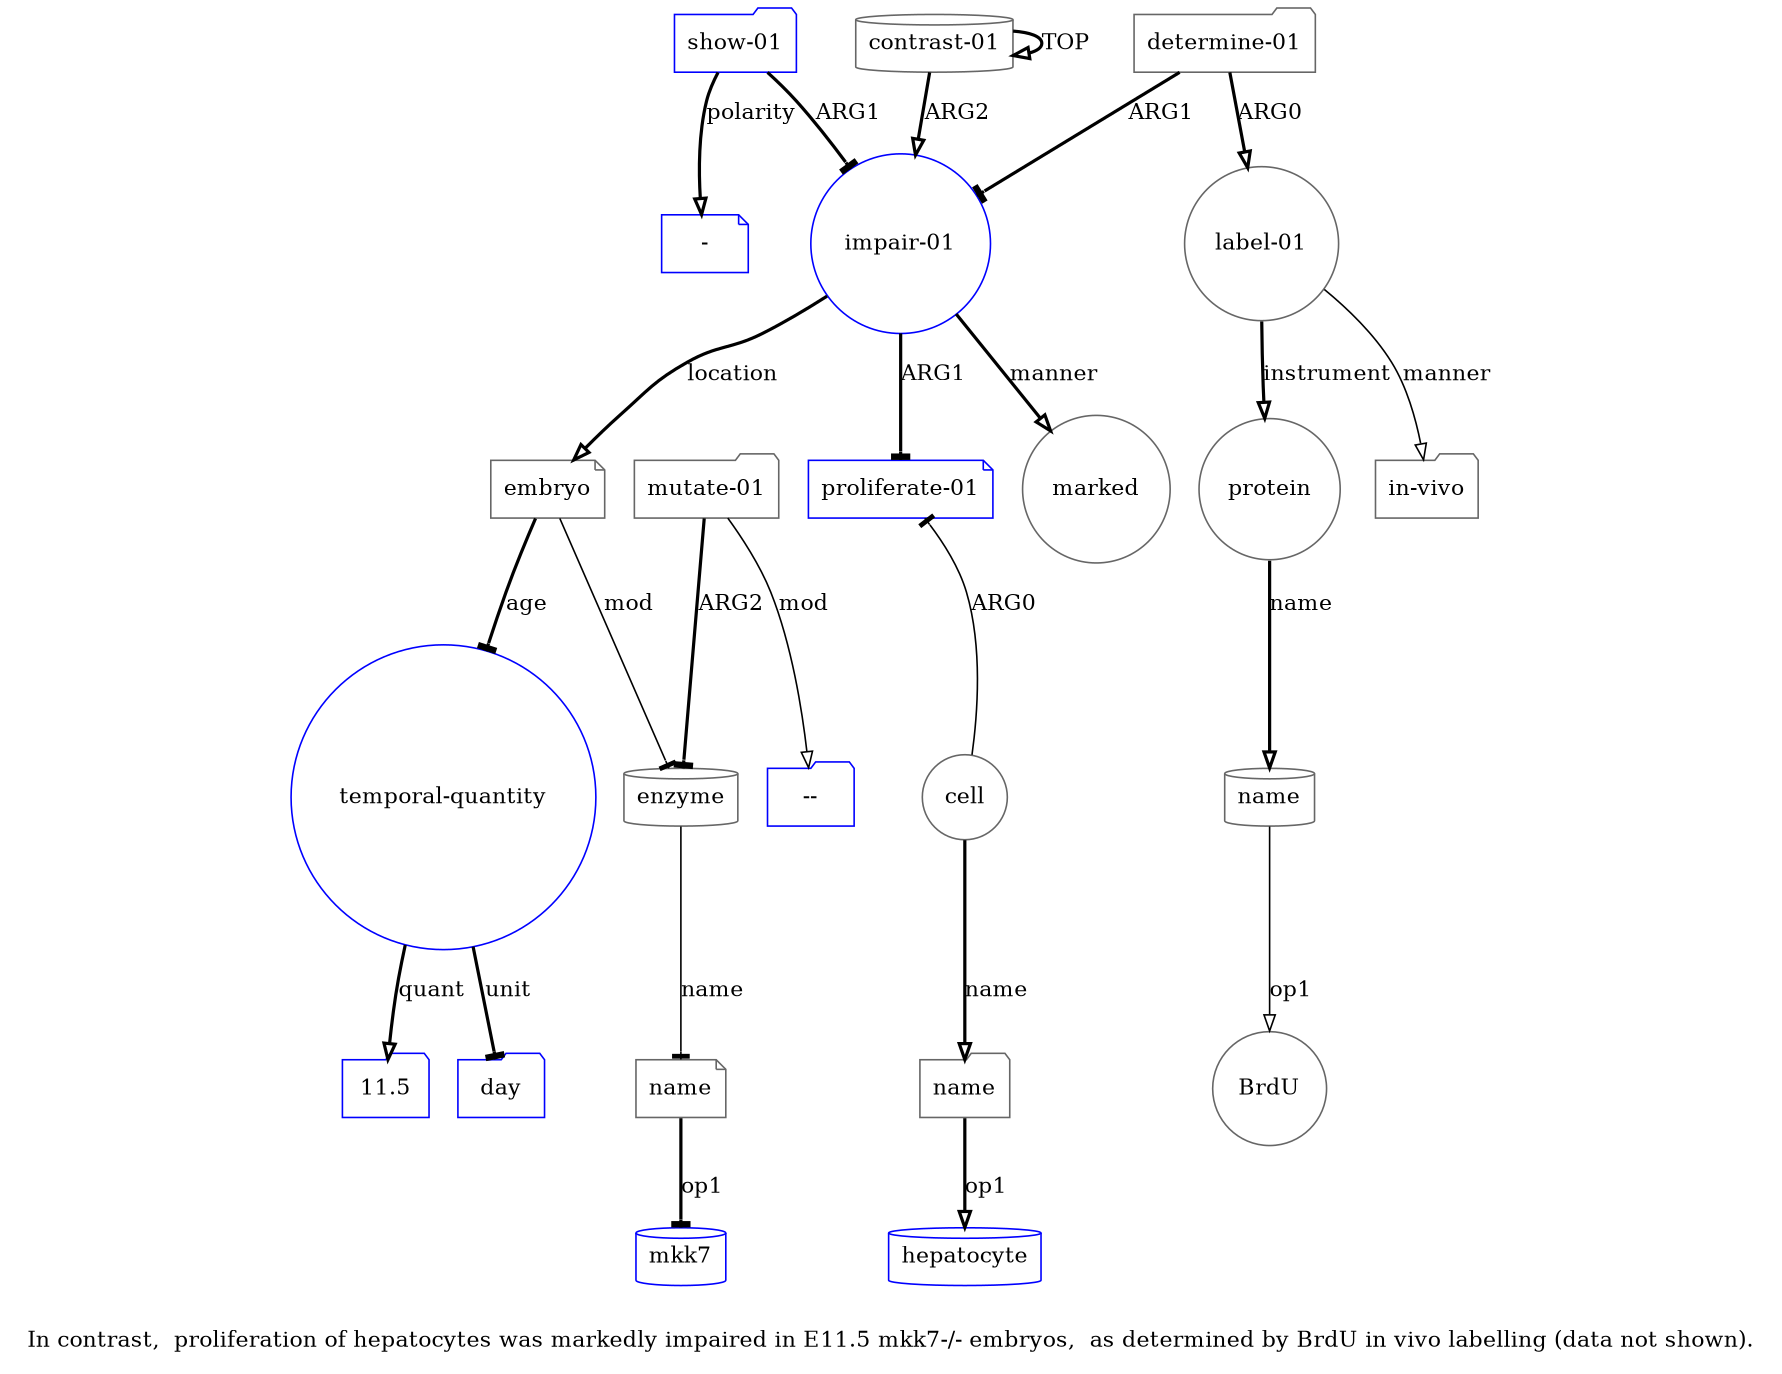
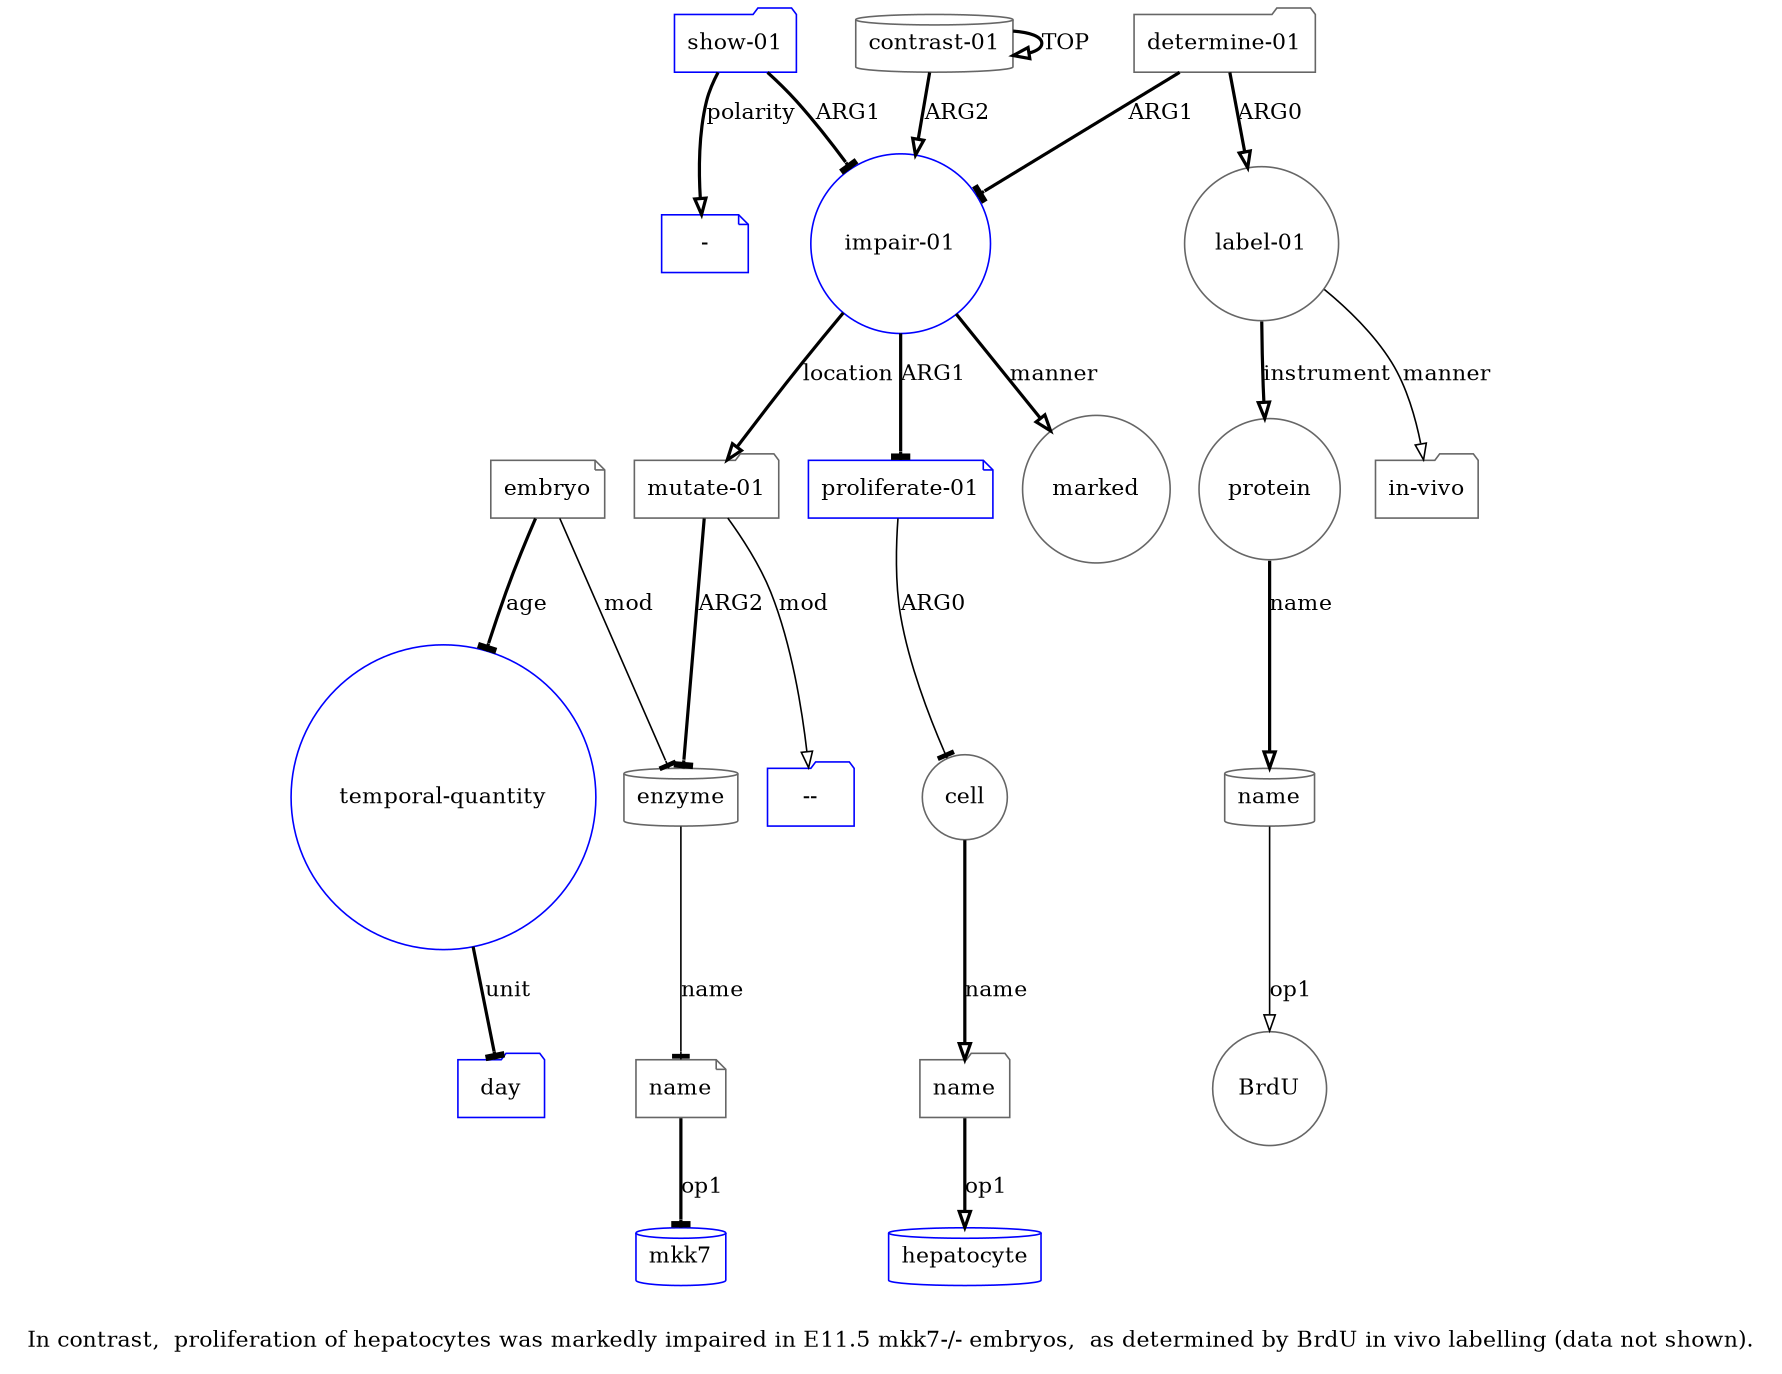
(697, 357) -> (789, 379)
(975, 635) -> (905, 638)
(386, 1089) -> none
